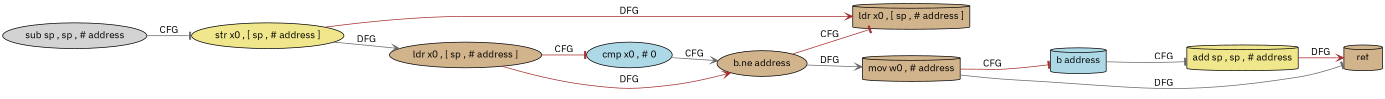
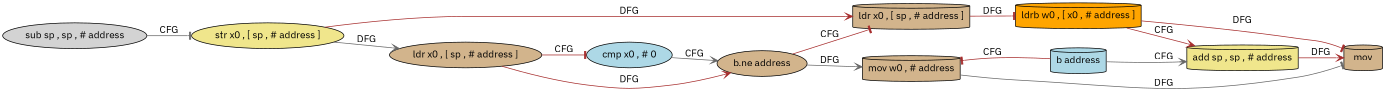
none -> (1078, 16)
(1363, 58) -> (1363, 58)
(1145, 62) -> (1145, 62)
(1004, 69) -> (1007, 58)
